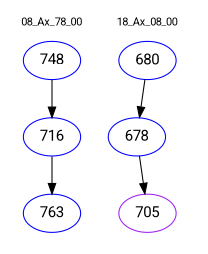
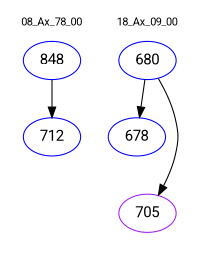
(147, 23) -> (147, 23)
(52, 60) -> (52, 60)
(52, 137) -> (52, 137)
(141, 170) -> (178, 131)
(52, 213) -> none
